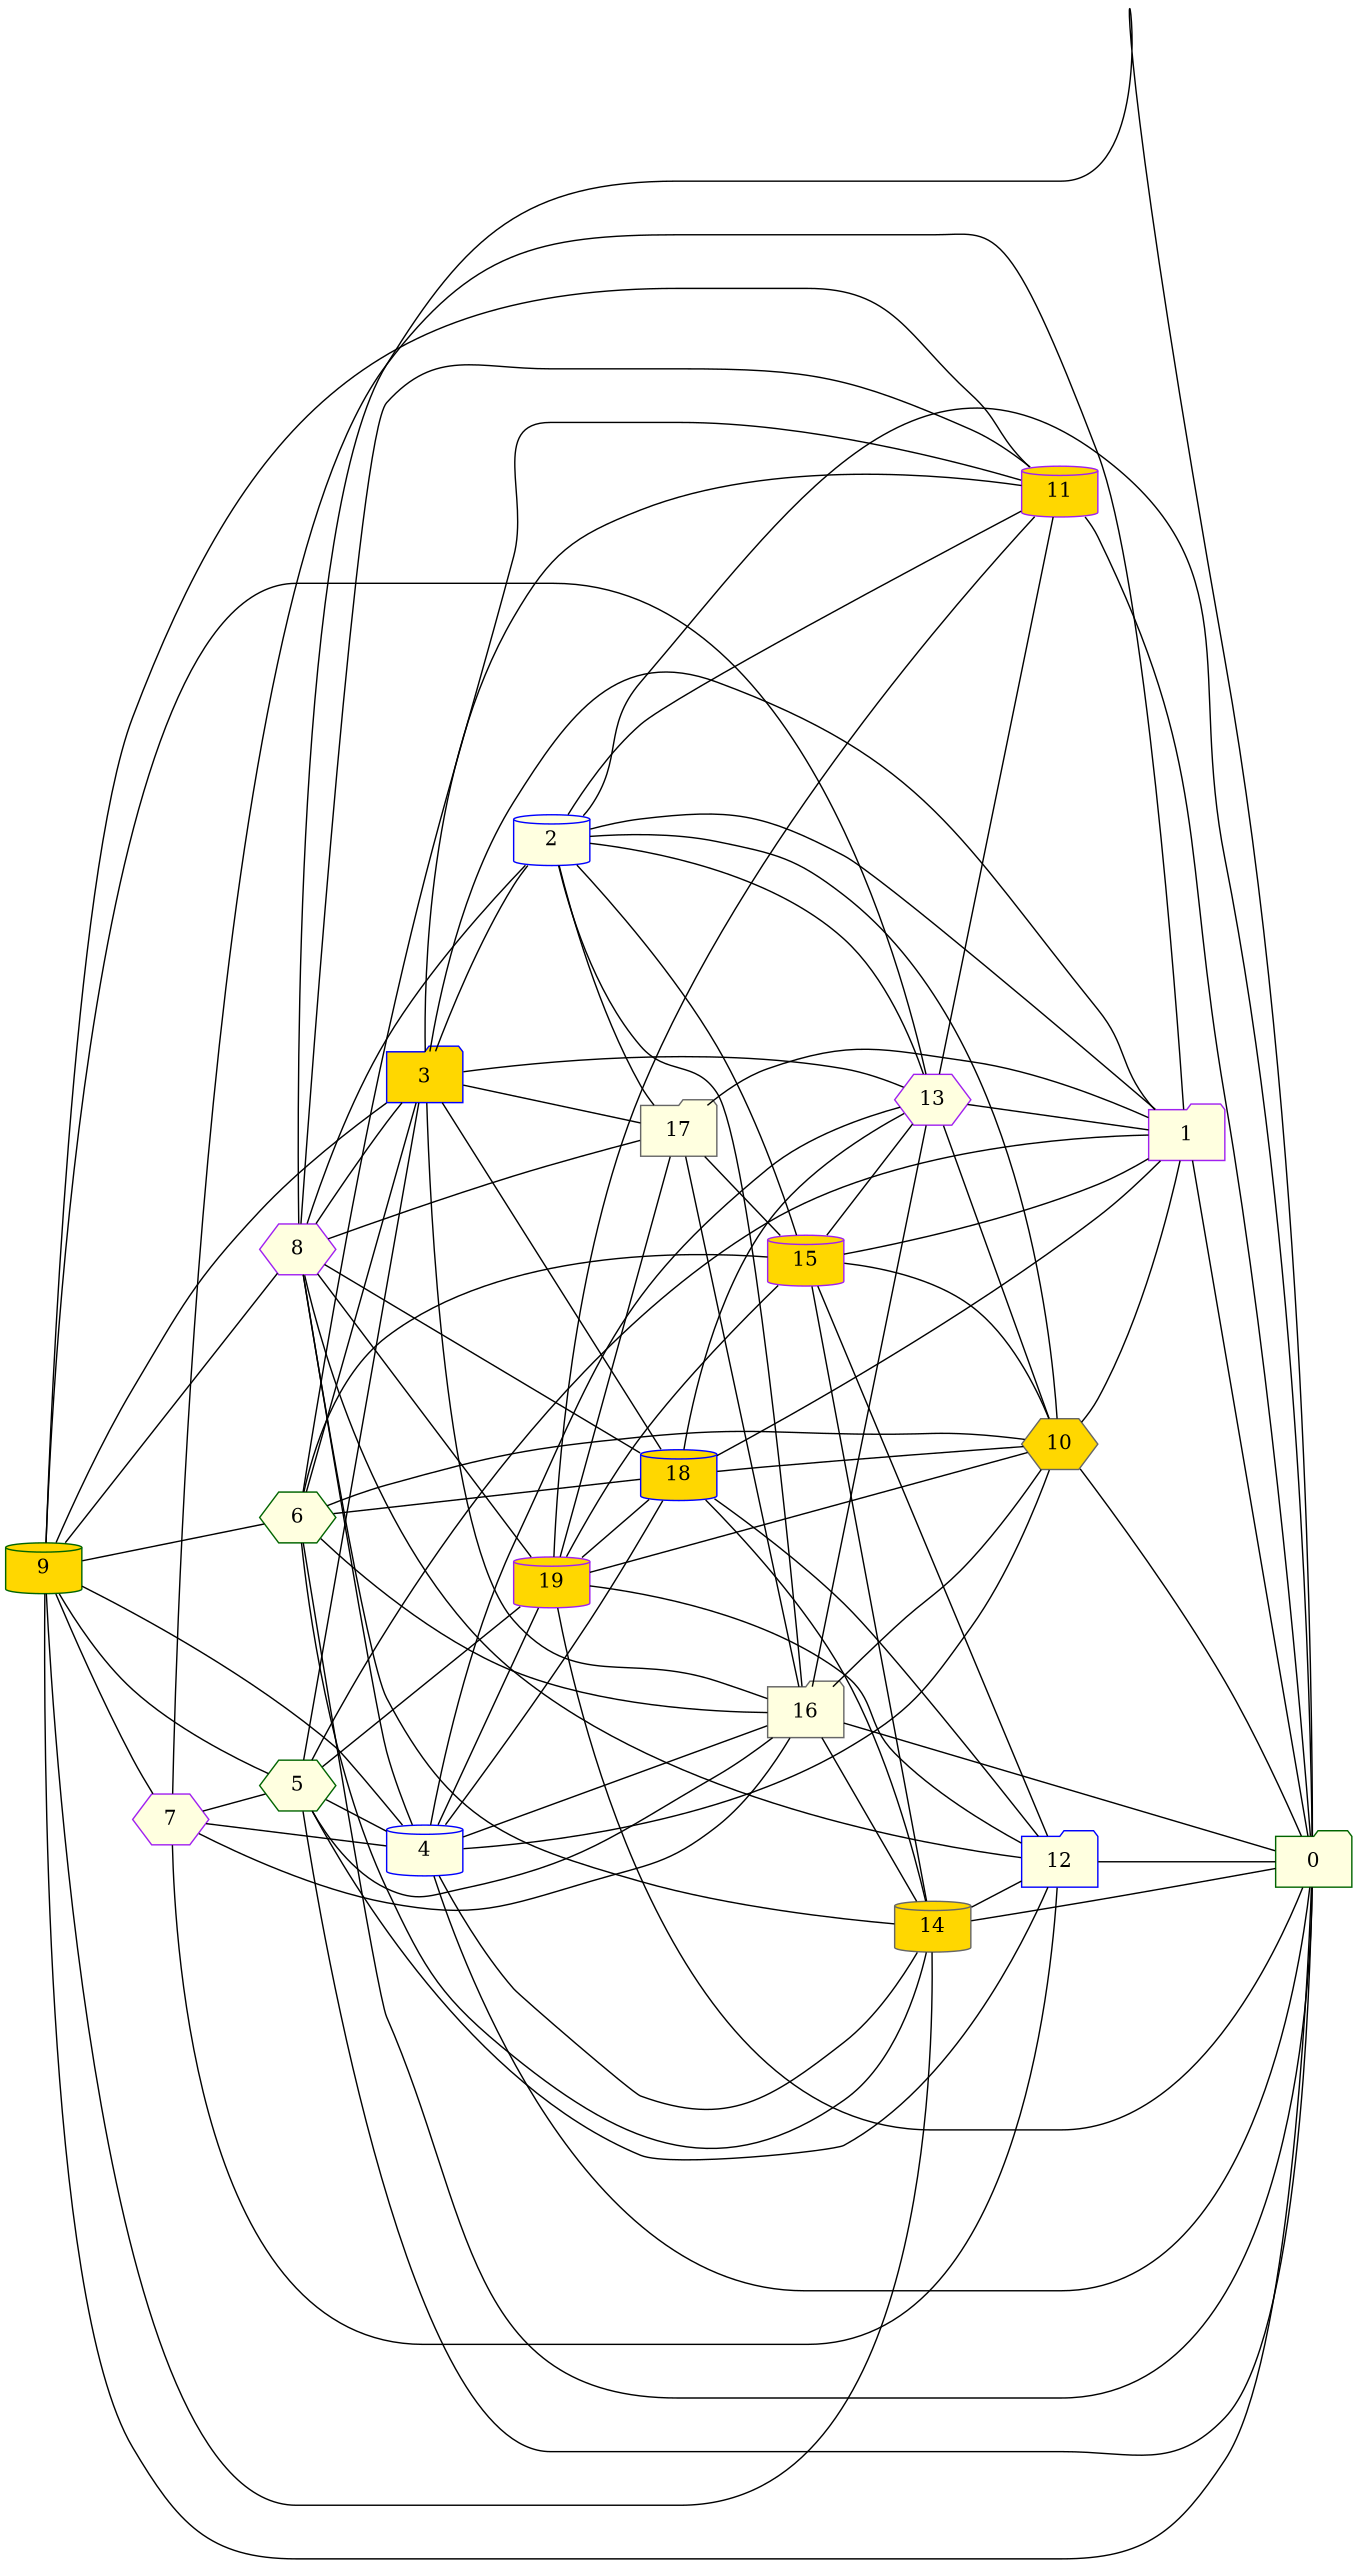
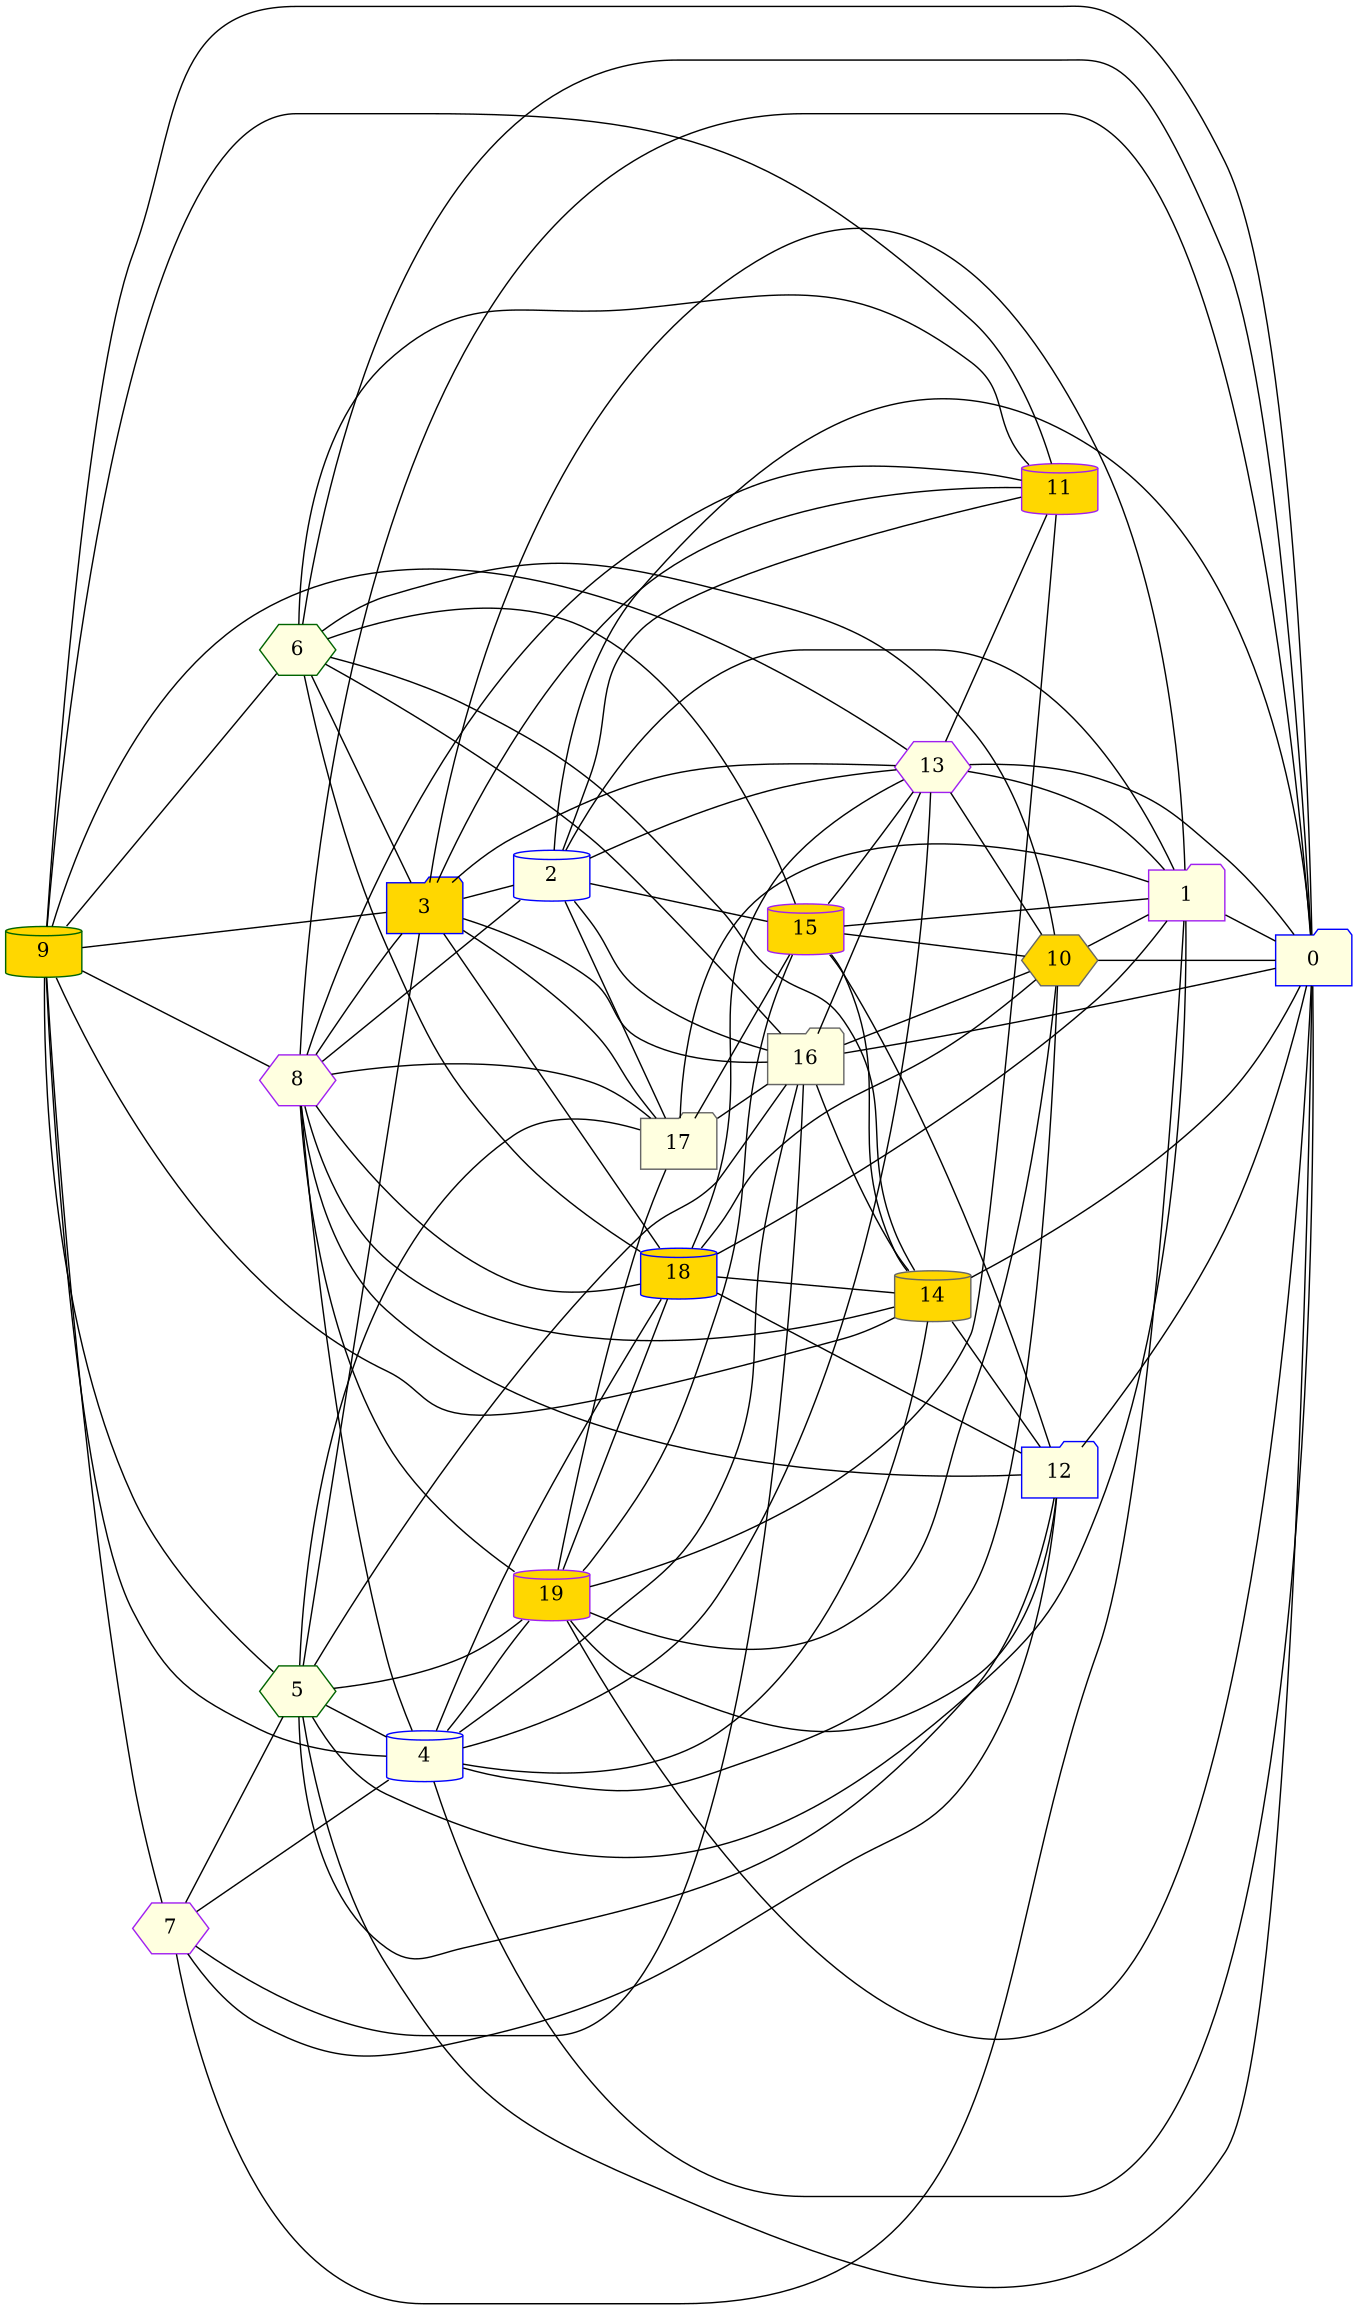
(933, 996) -> none
(1236, 1167) -> (1156, 803)
none -> (375, 1315)
(1314, 1862) -> (1314, 960)
